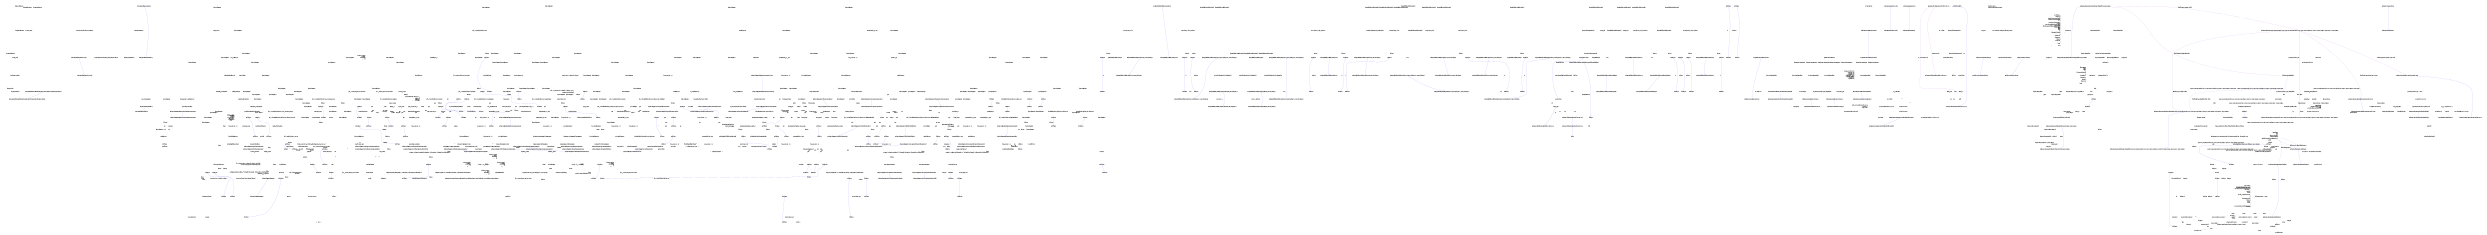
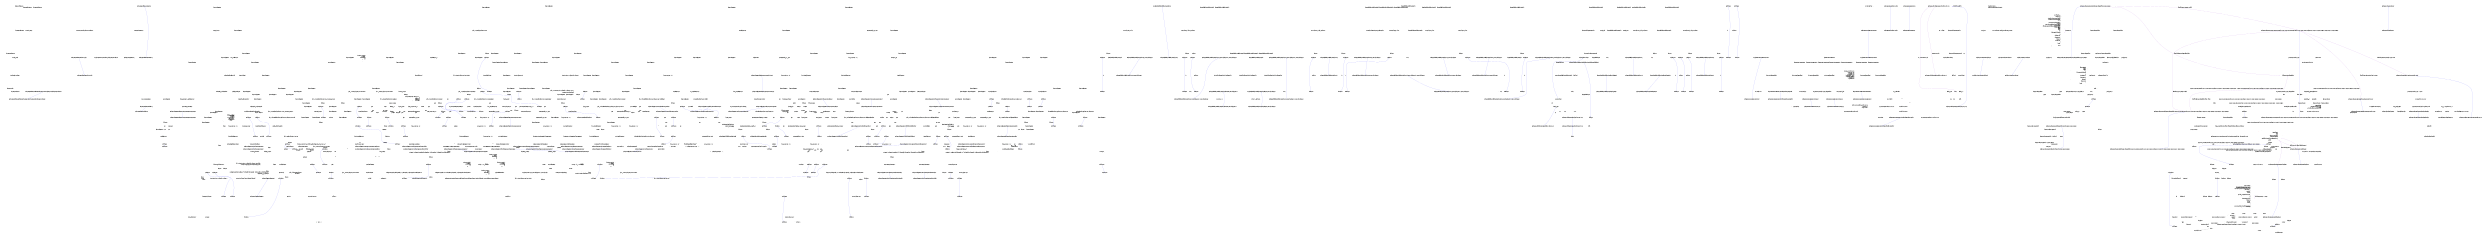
(2360, 103) -> none
